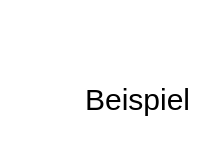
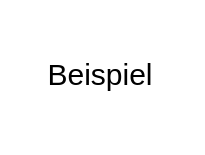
(139, 101) -> (101, 76)
